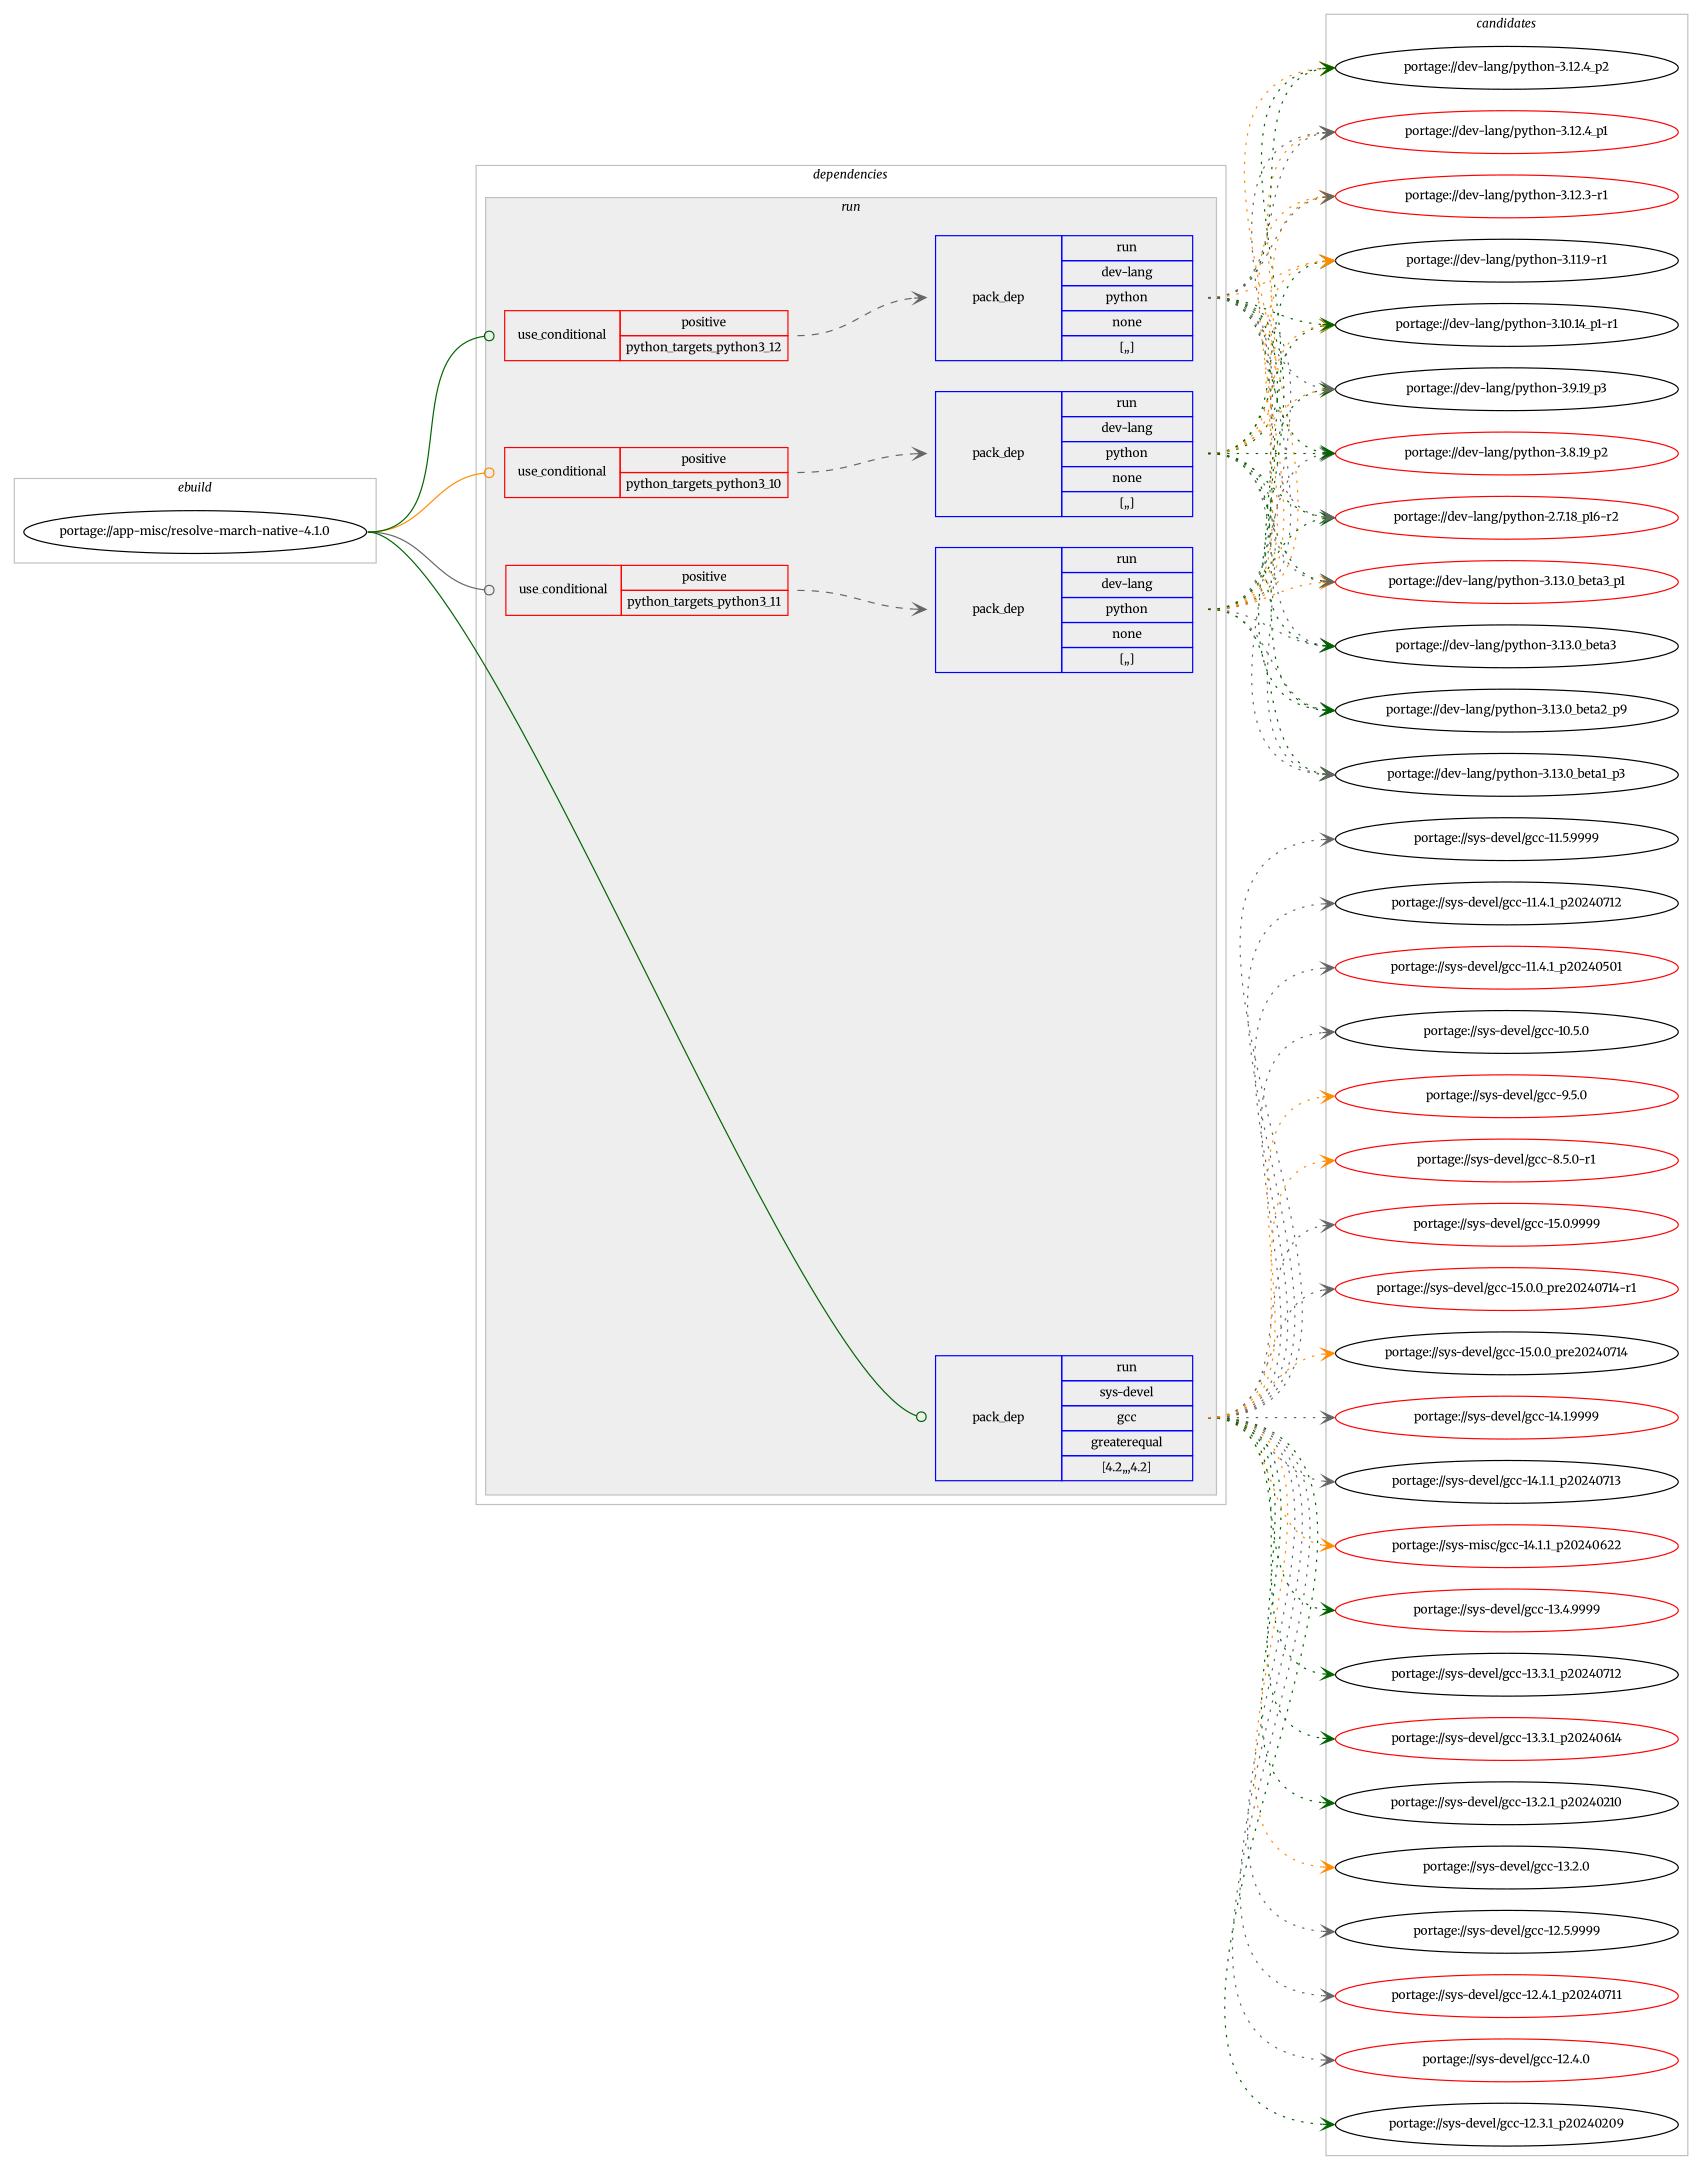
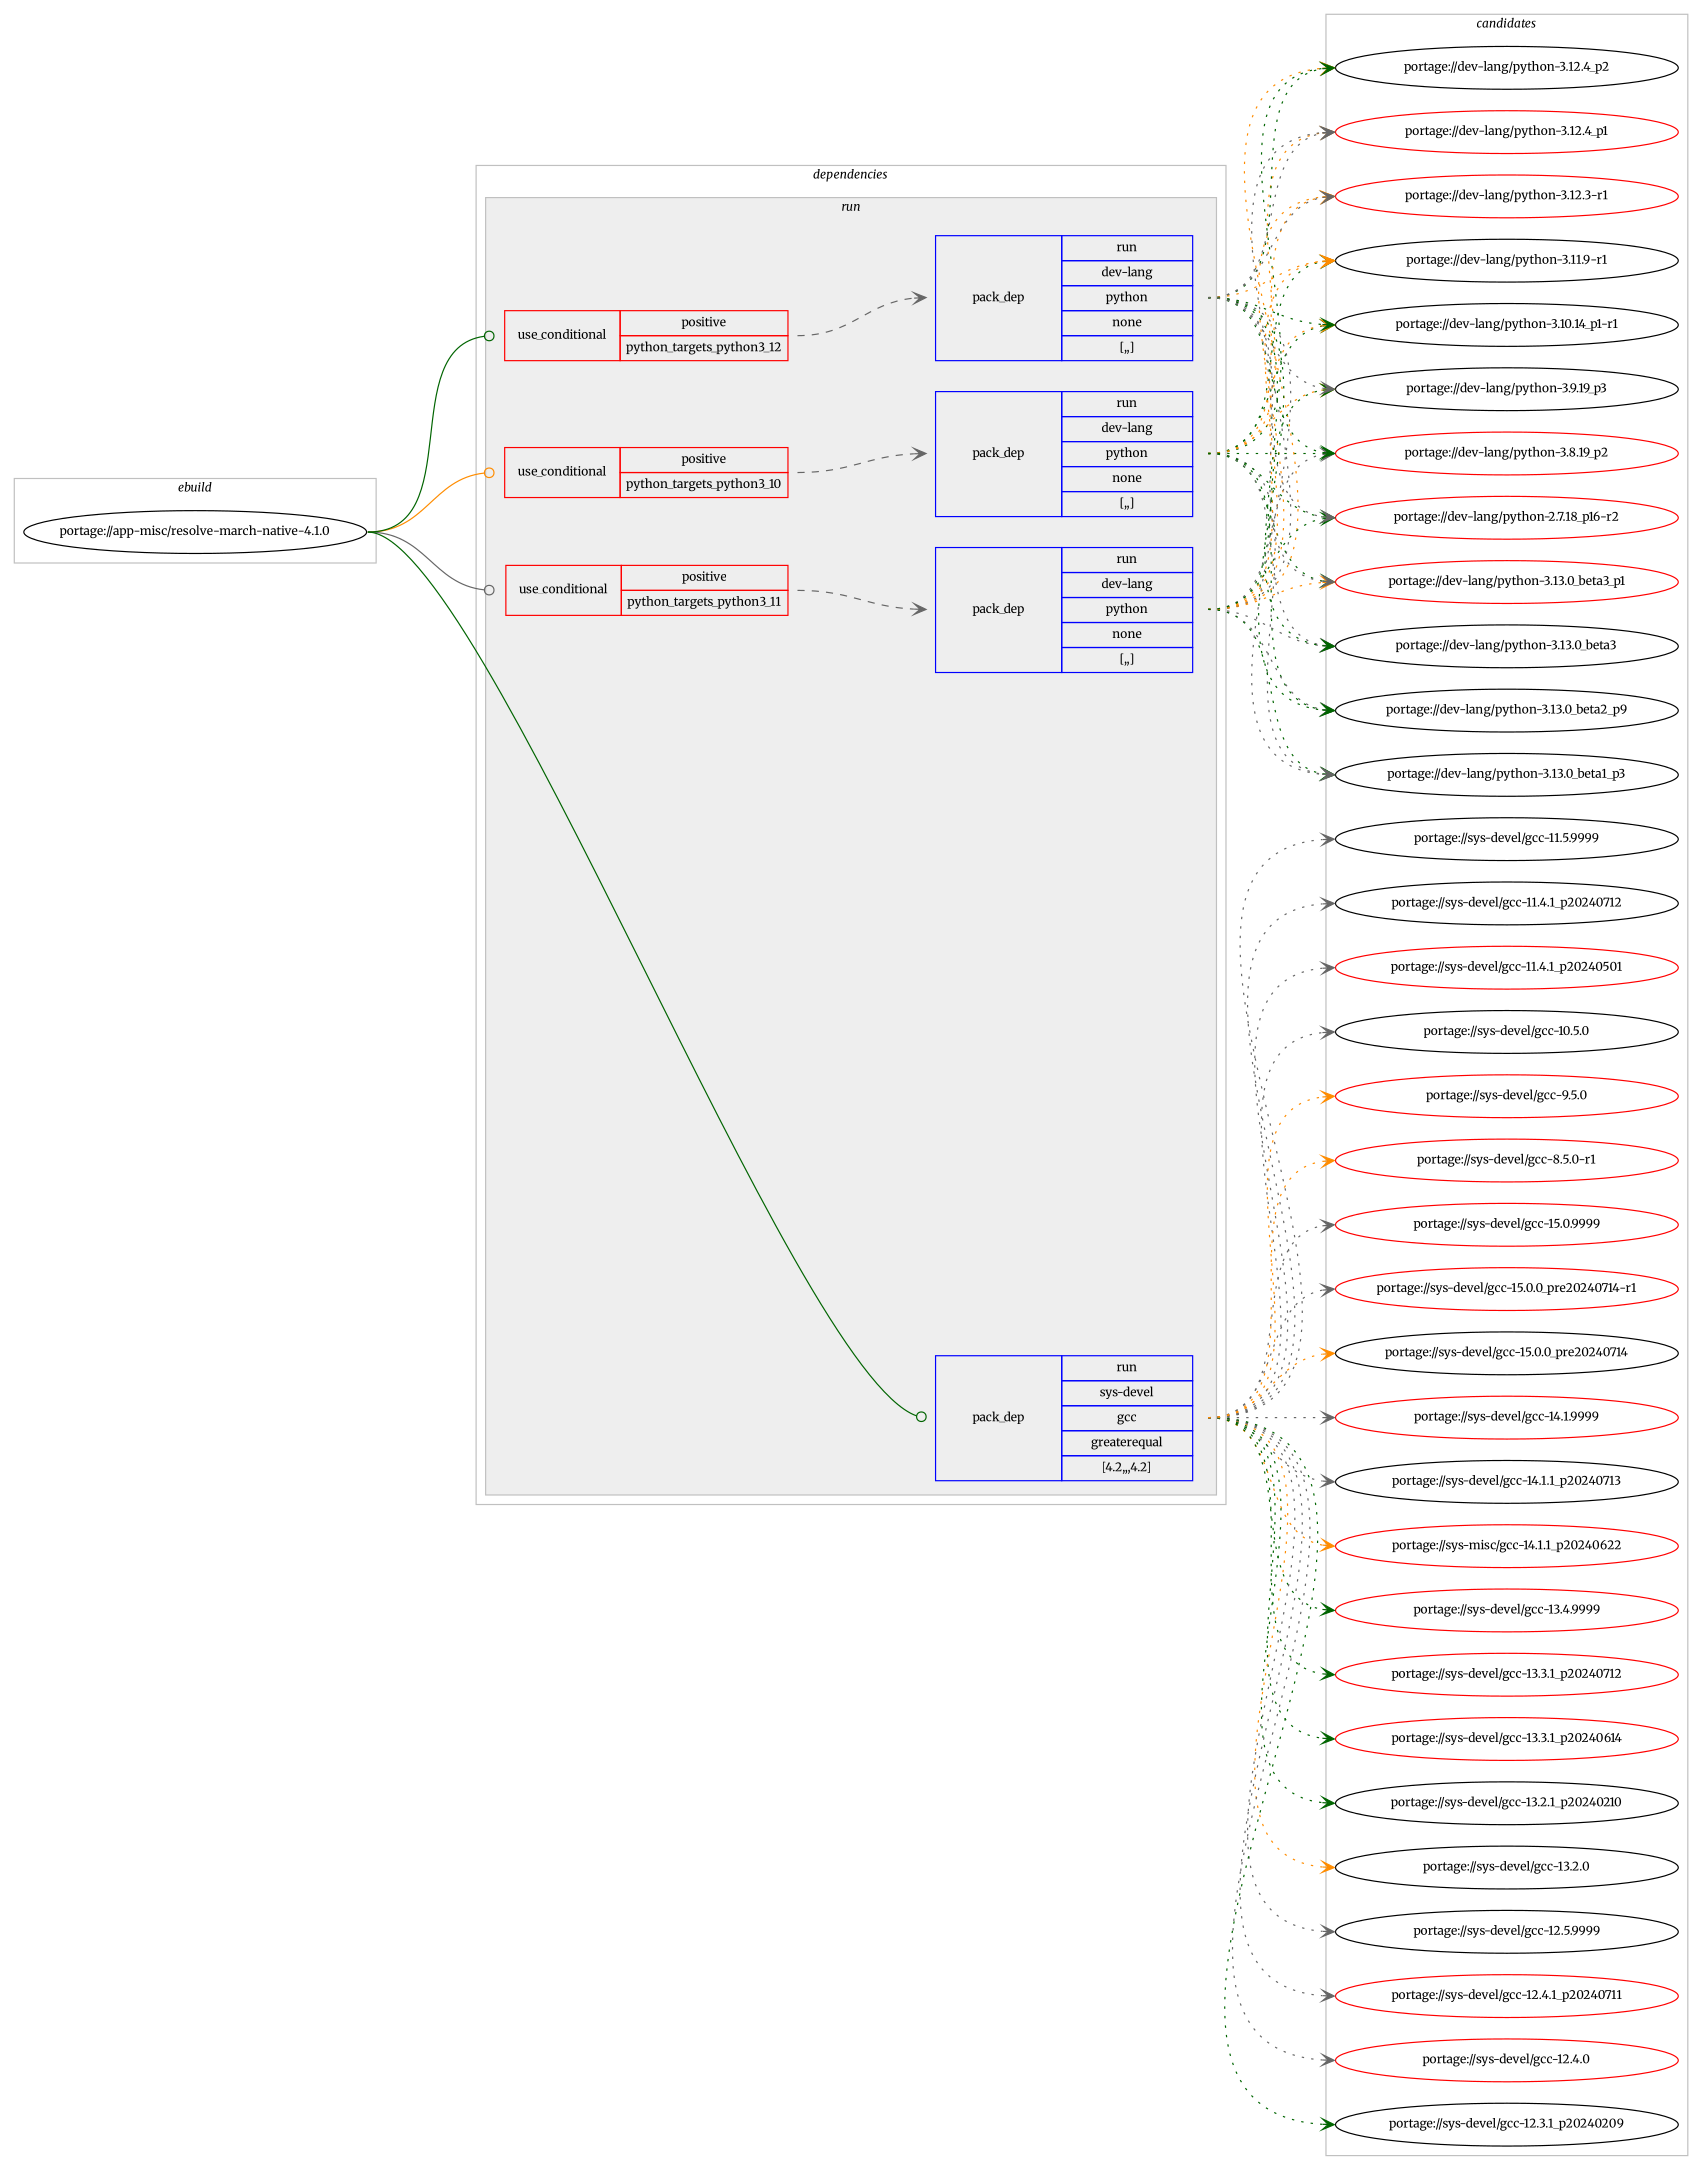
(1507, 1675) -> (1507, 1675)
